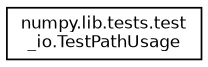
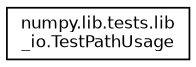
(104, 34) -> (98, 34)
